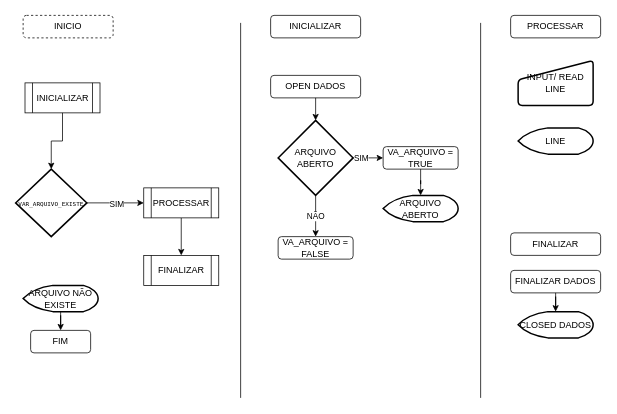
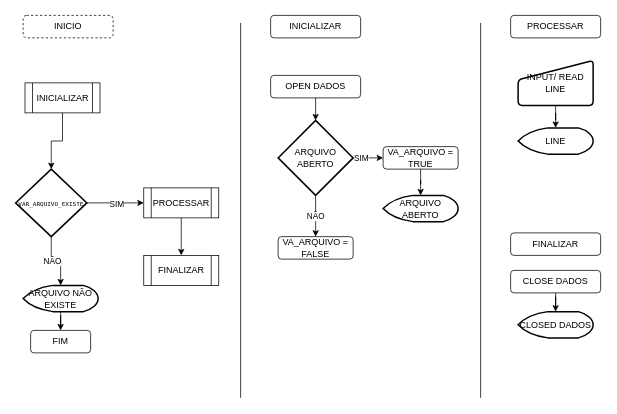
none -> (555, 119)
none -> (53, 261)
(555, 282) -> (555, 282)
